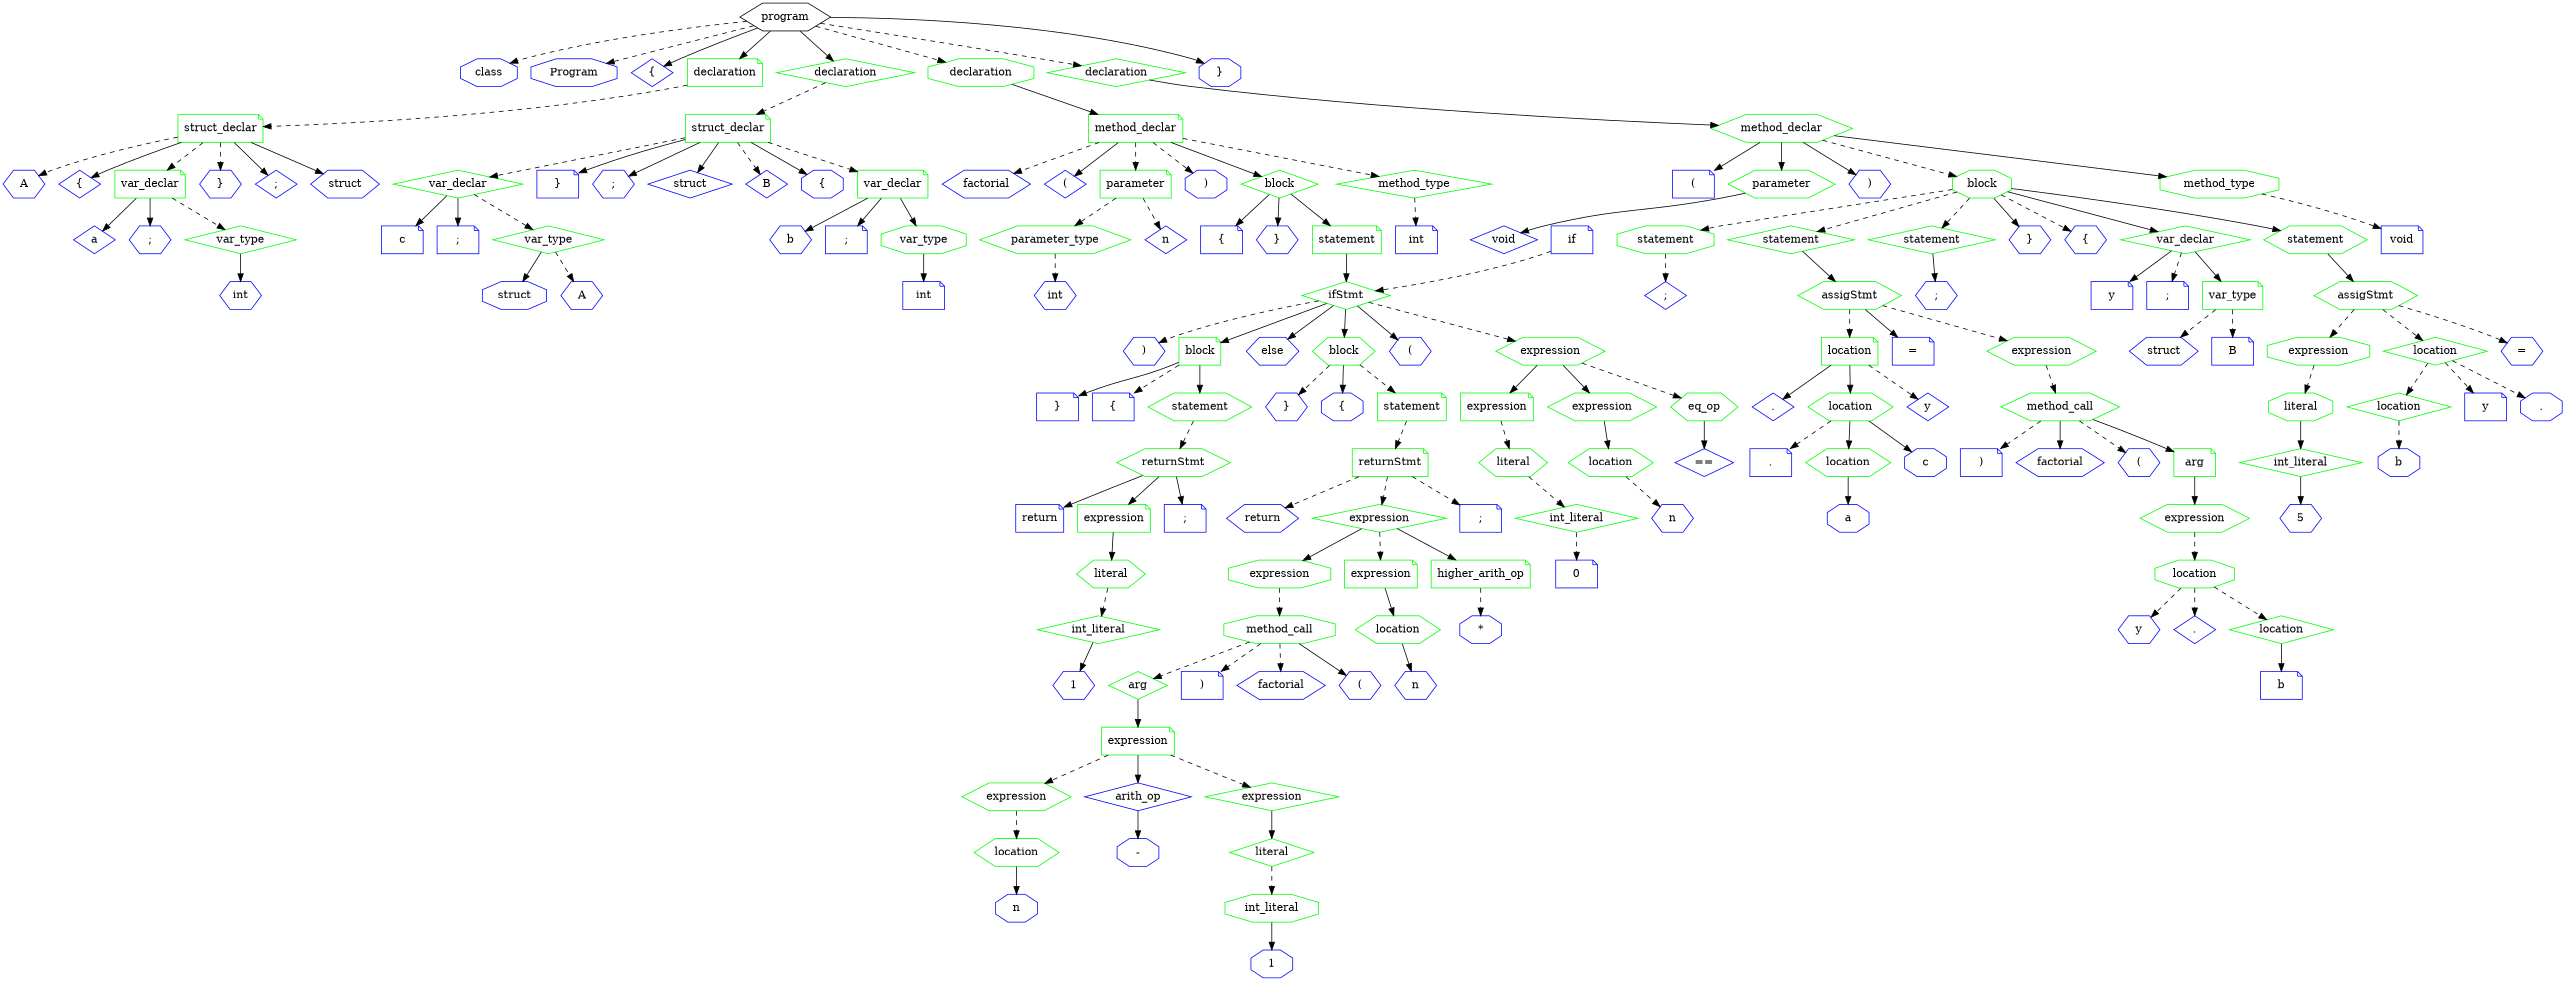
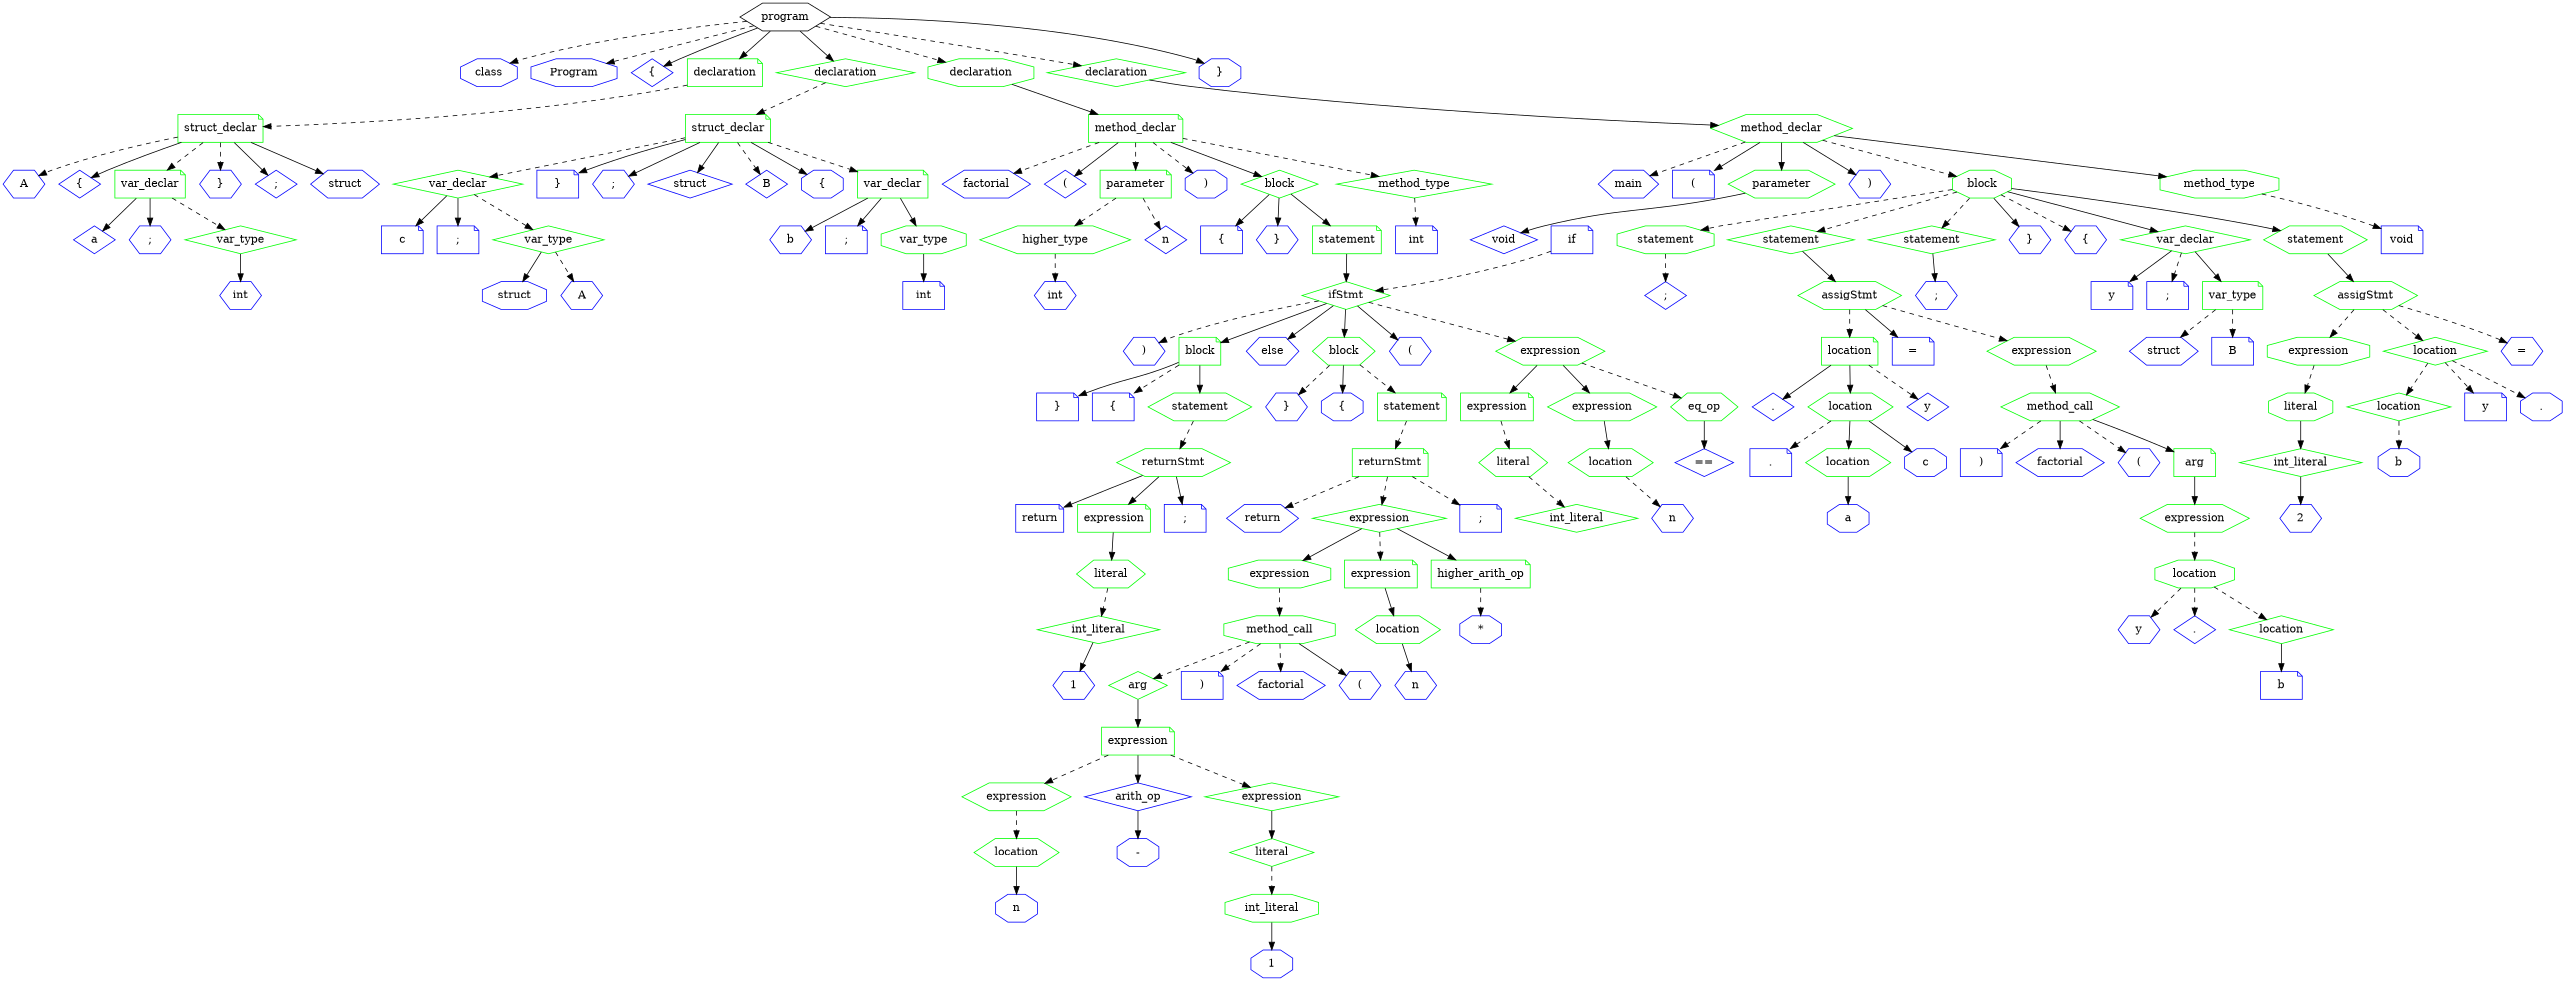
none -> (1628, 184)
(1055, 240) -> (1055, 240)
(2301, 518) -> (2301, 518)
(1577, 574) -> none
